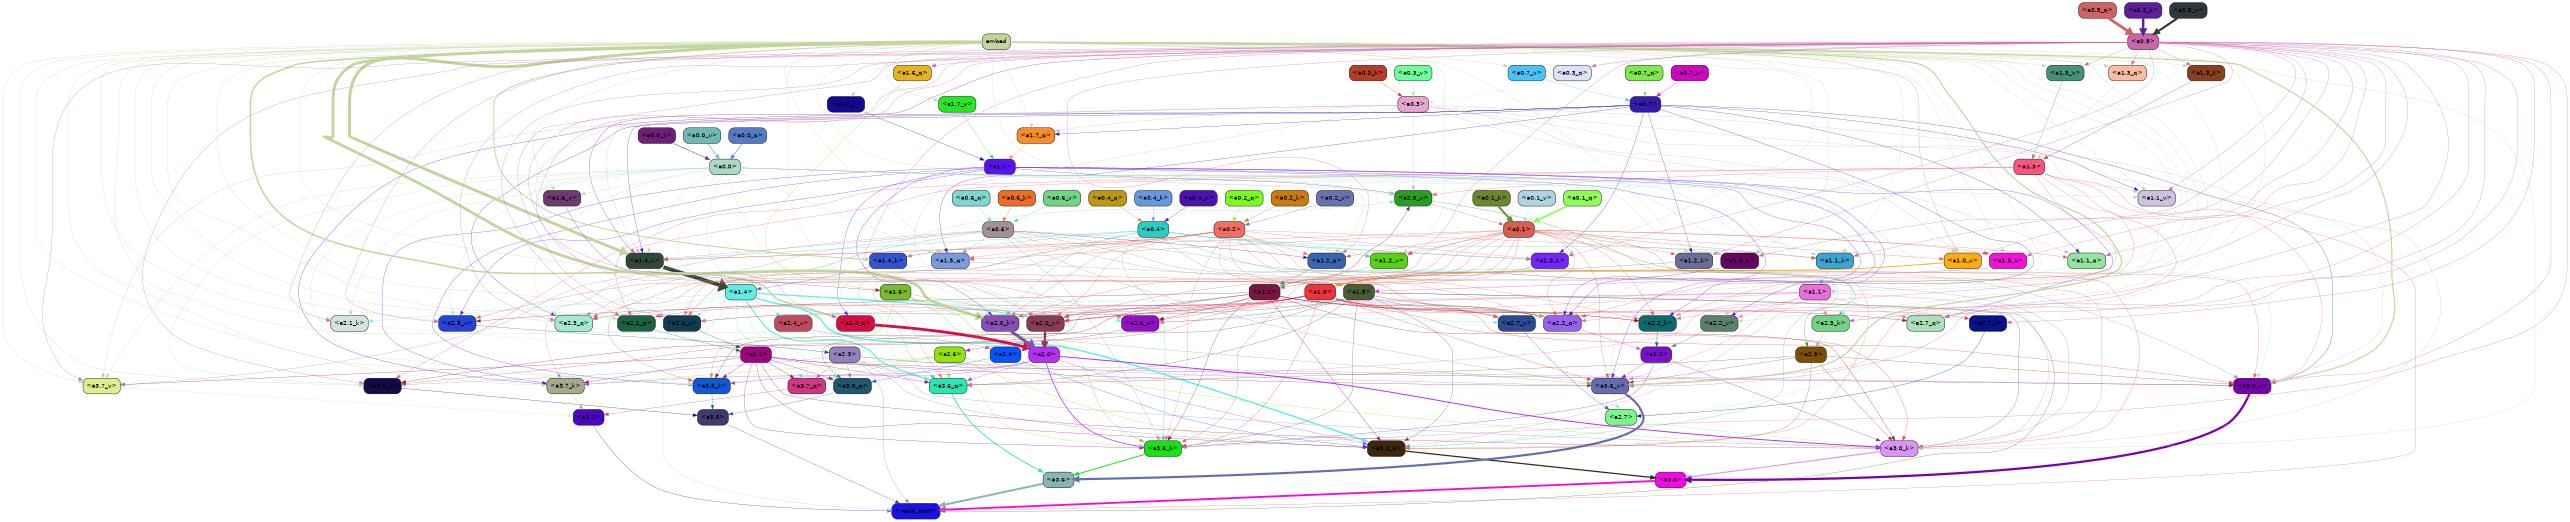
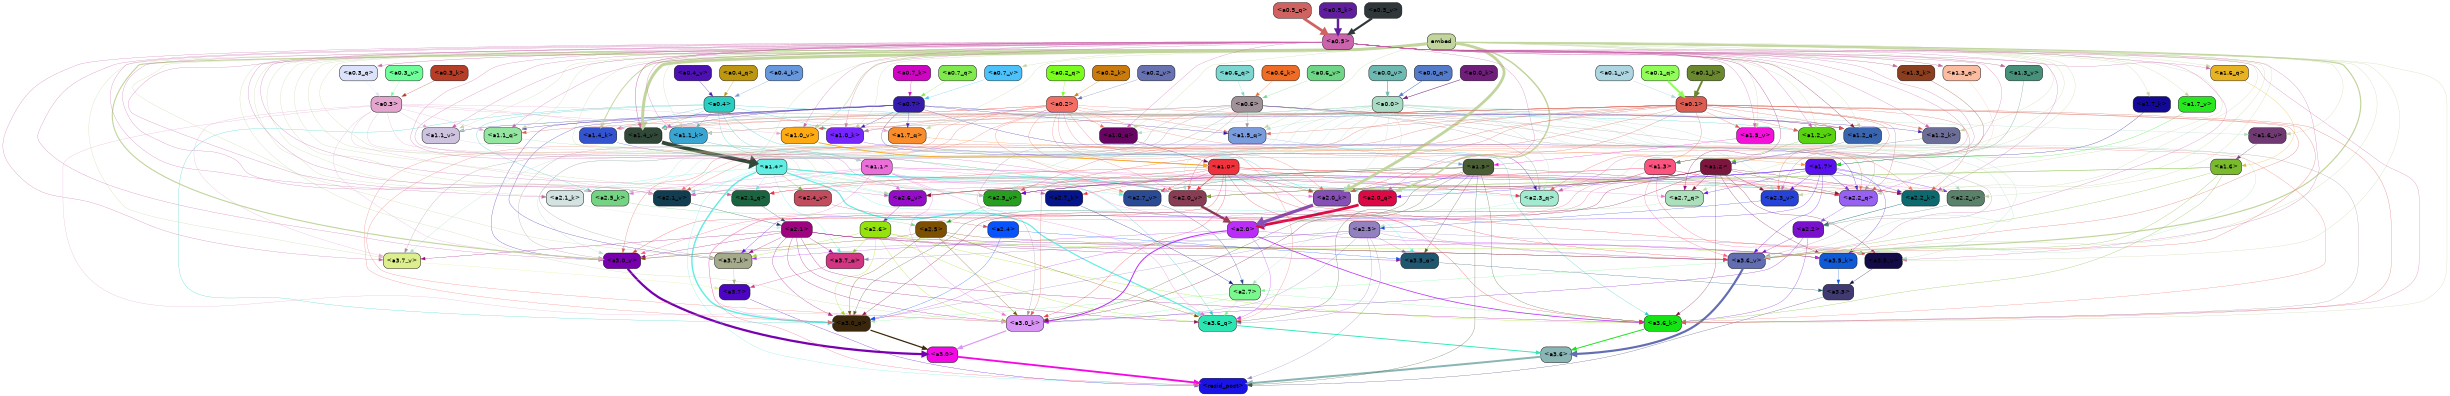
(1373, 60) -> (1613, 54)
(1466, 214) -> (1447, 141)
(2446, 238) -> (1760, 86)
(853, 309) -> (1235, 304)
(770, 310) -> (792, 183)
